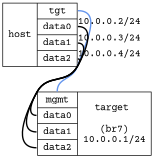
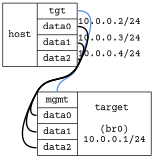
(114, 129) -> (114, 129)
